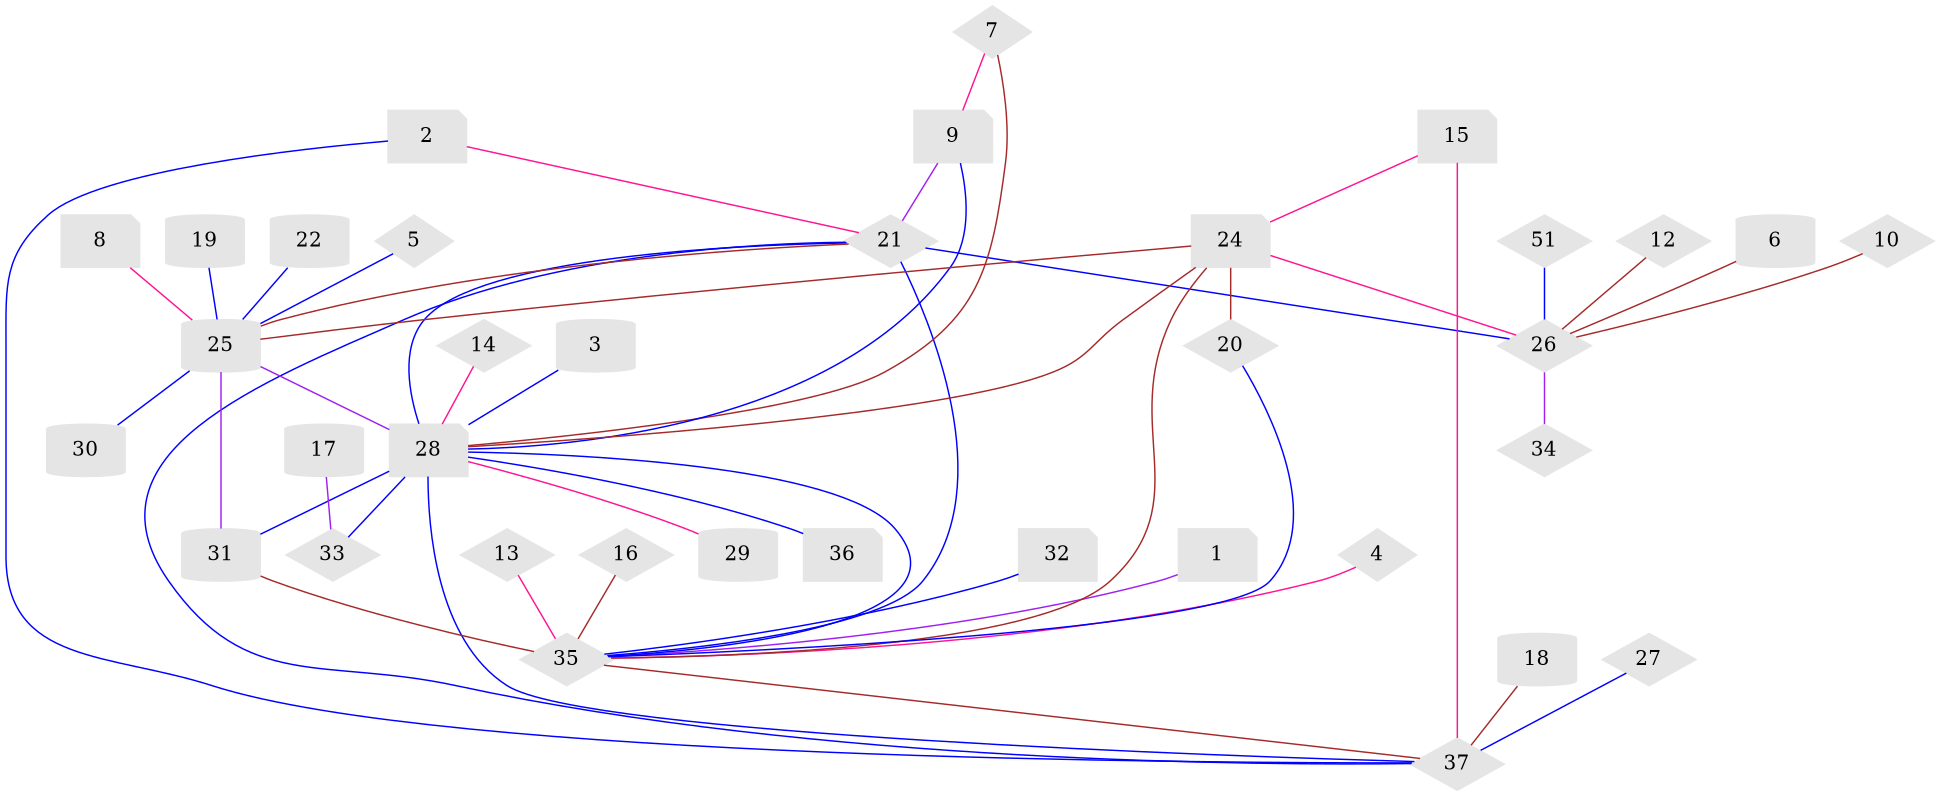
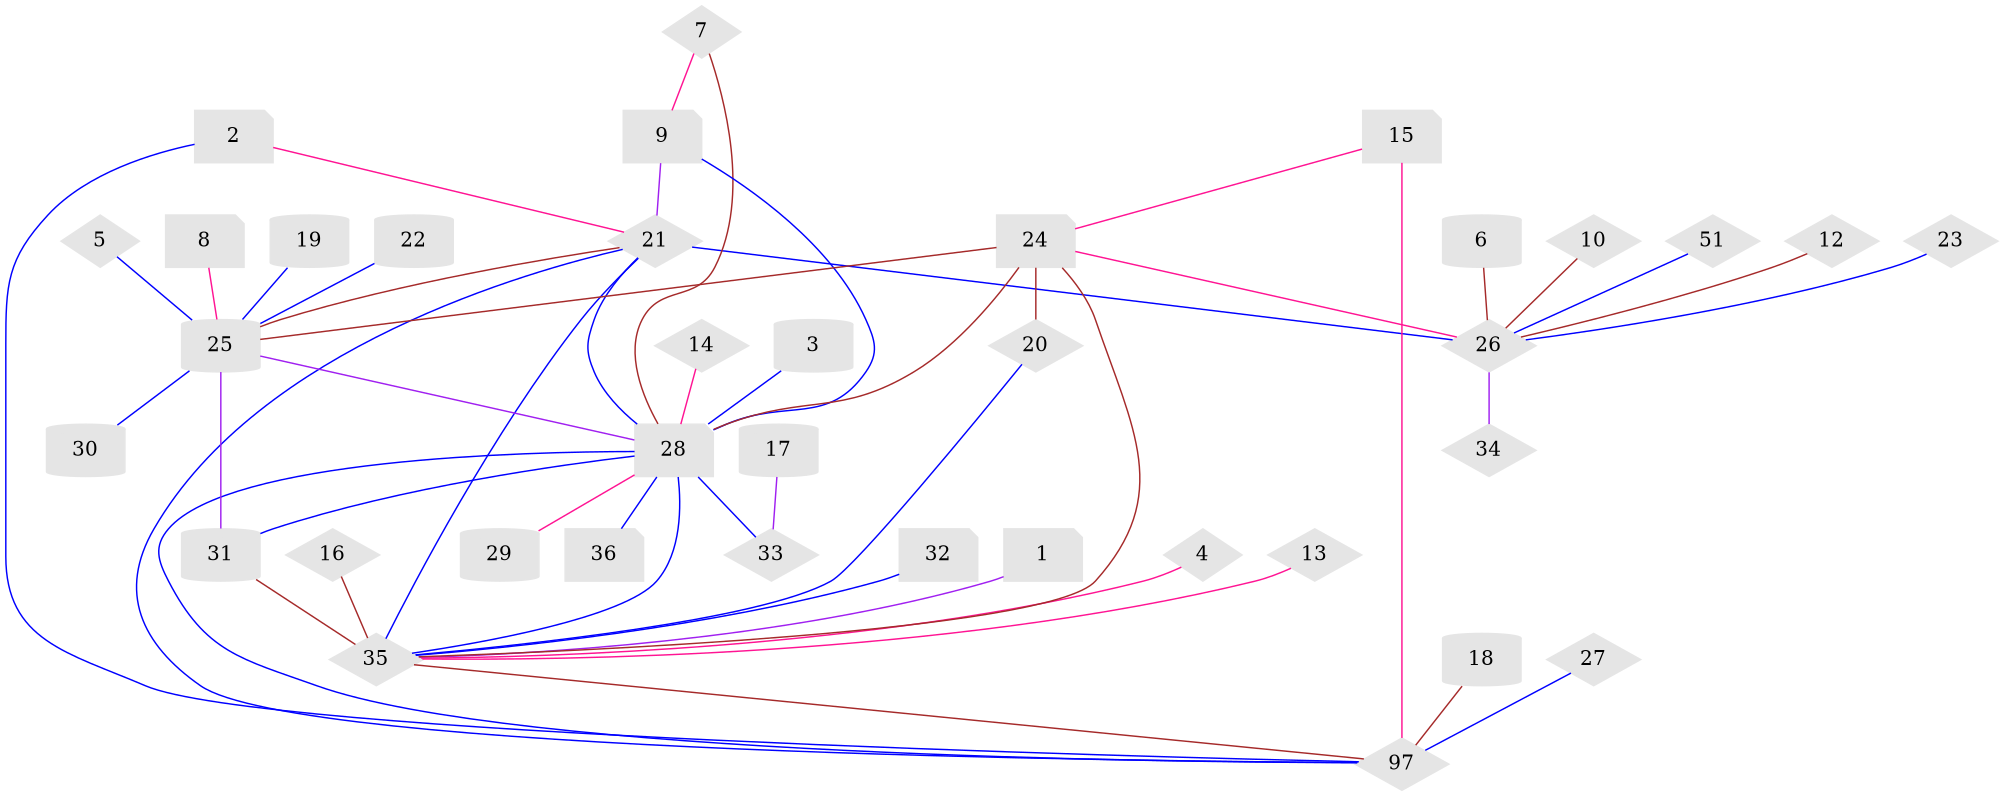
none -> (1951, 241)
(1457, 764) -> (1402, 764)
